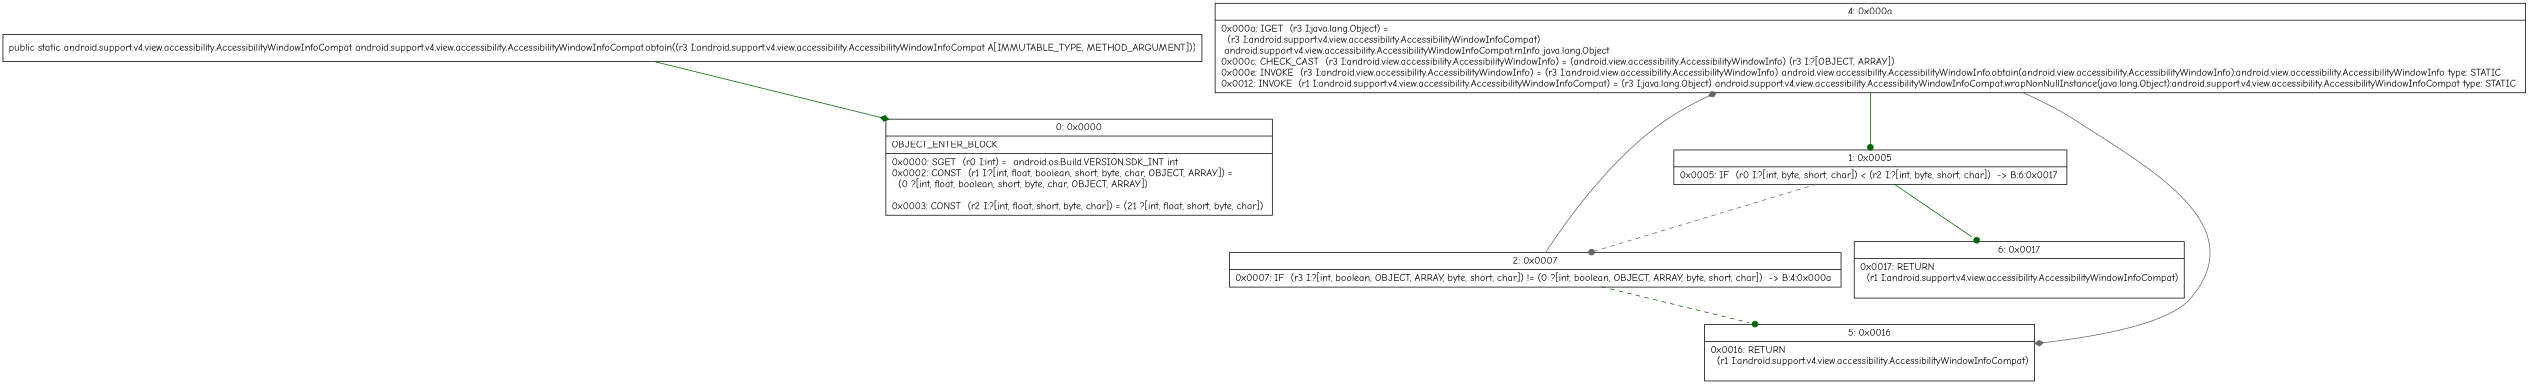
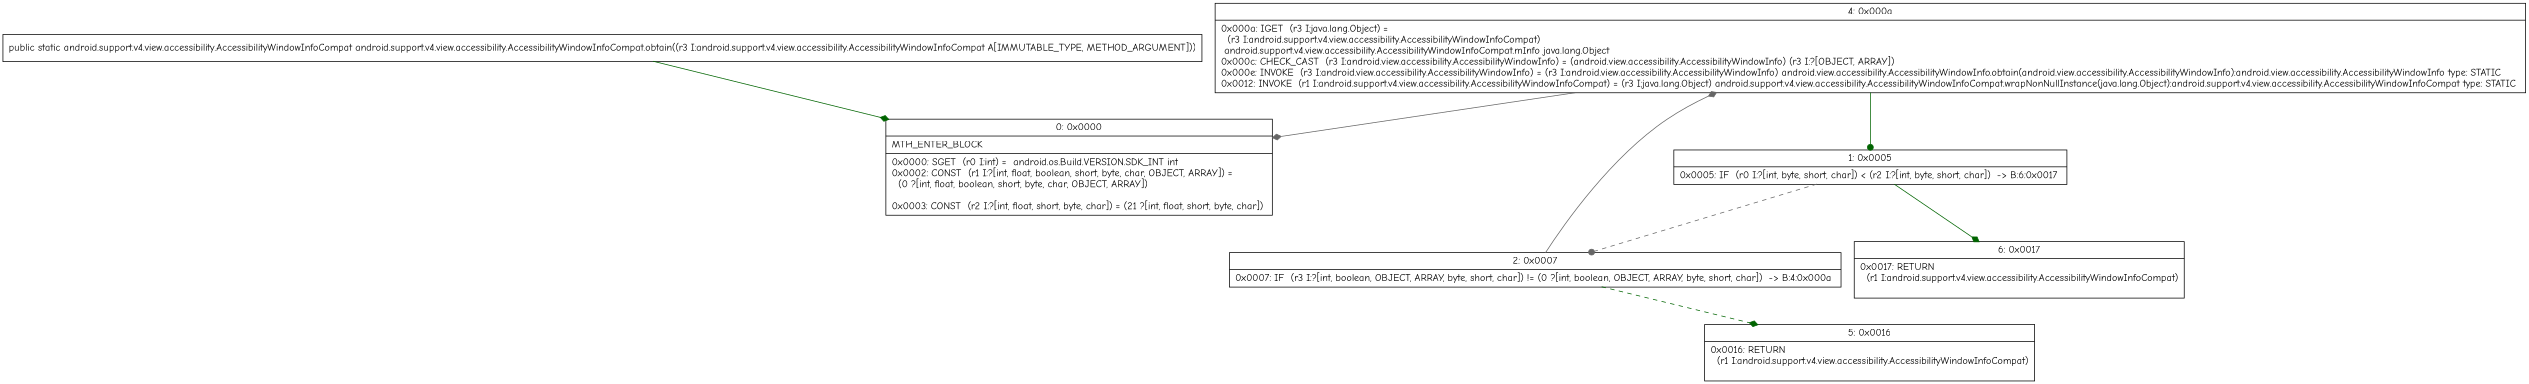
(945, 144) -> (937, 144)
(1933, 210) -> (1933, 210)
(2204, 229) -> (1429, 114)
(1675, 305) -> (1675, 305)
